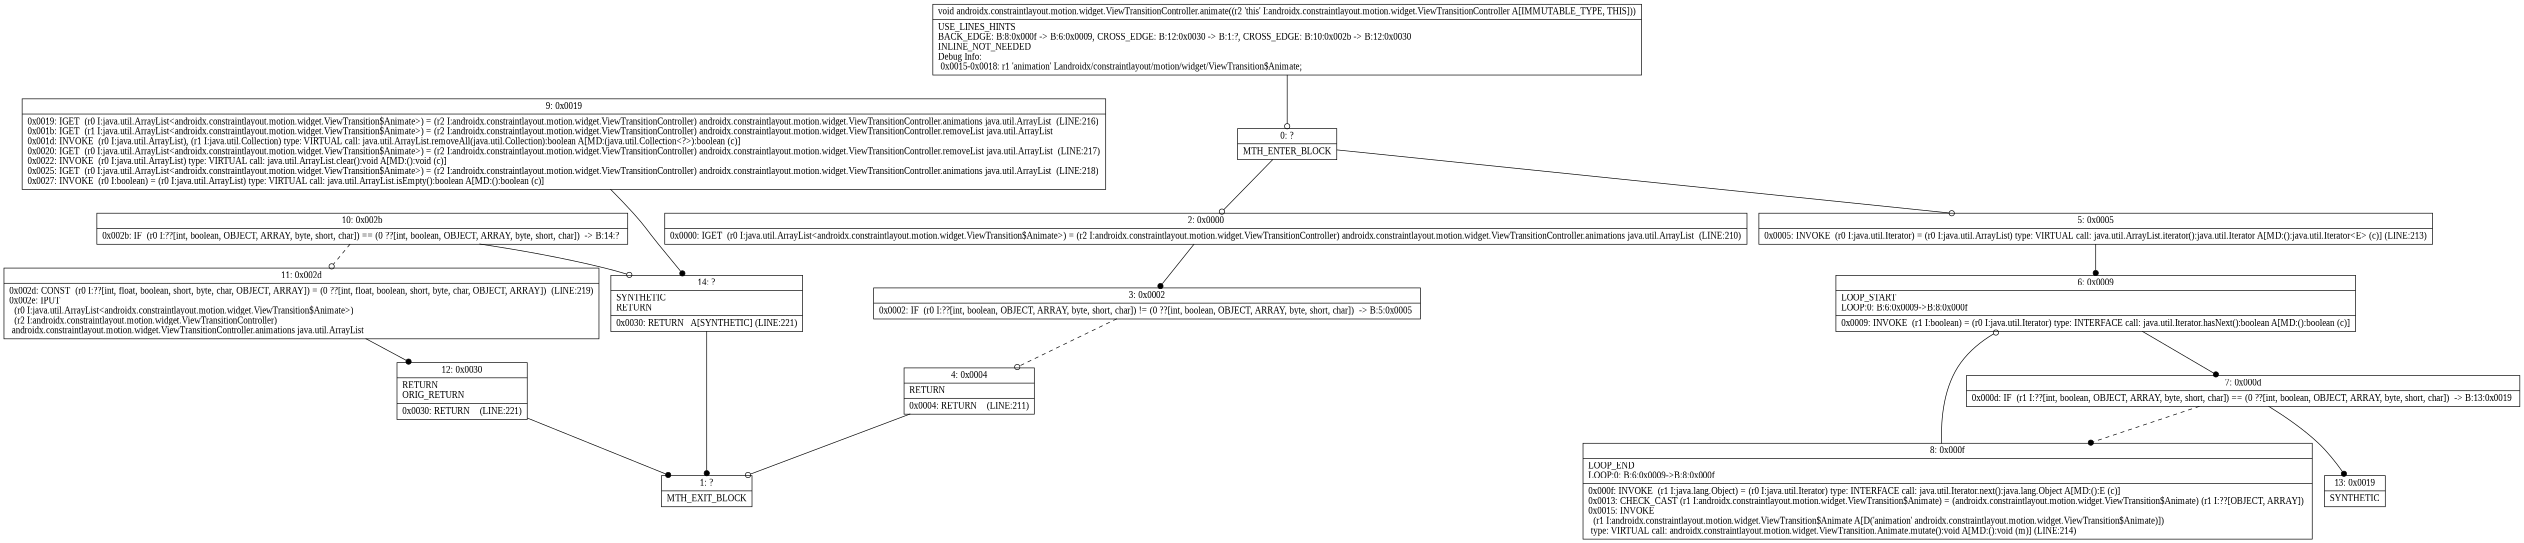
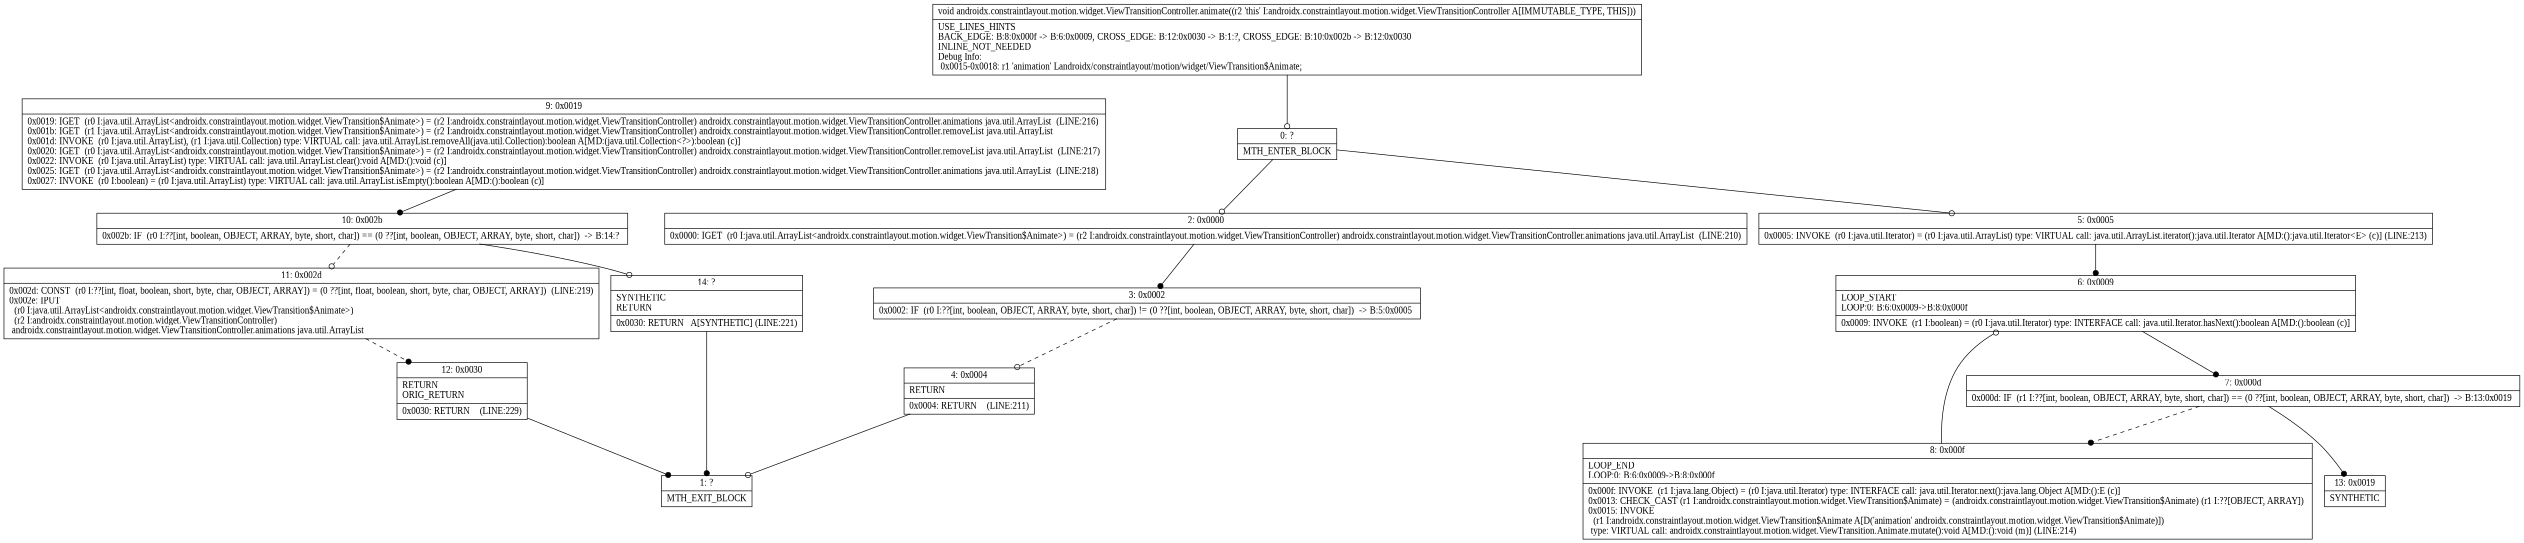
(647, 229) -> (430, 200)
(386, 349) -> (386, 349)
(462, 411) -> (462, 411)
